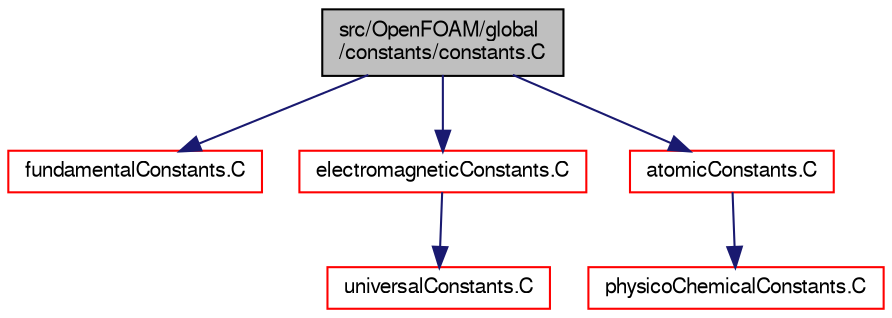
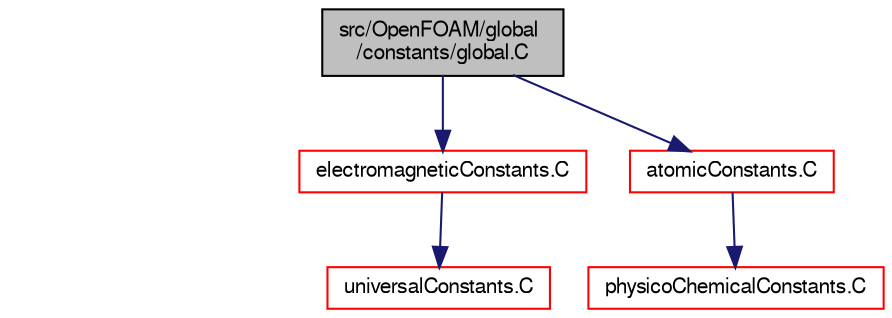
(443, 43) -> (443, 43)
(135, 172) -> none
